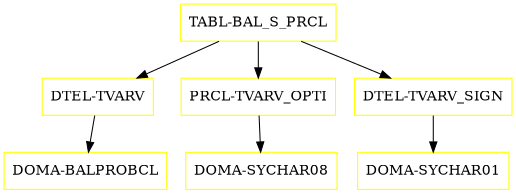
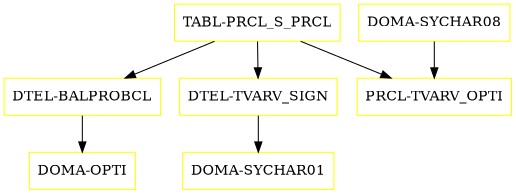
(258, 23) -> (257, 23)
(98, 97) -> (82, 97)
(260, 129) -> (434, 55)
(85, 171) -> (82, 171)
